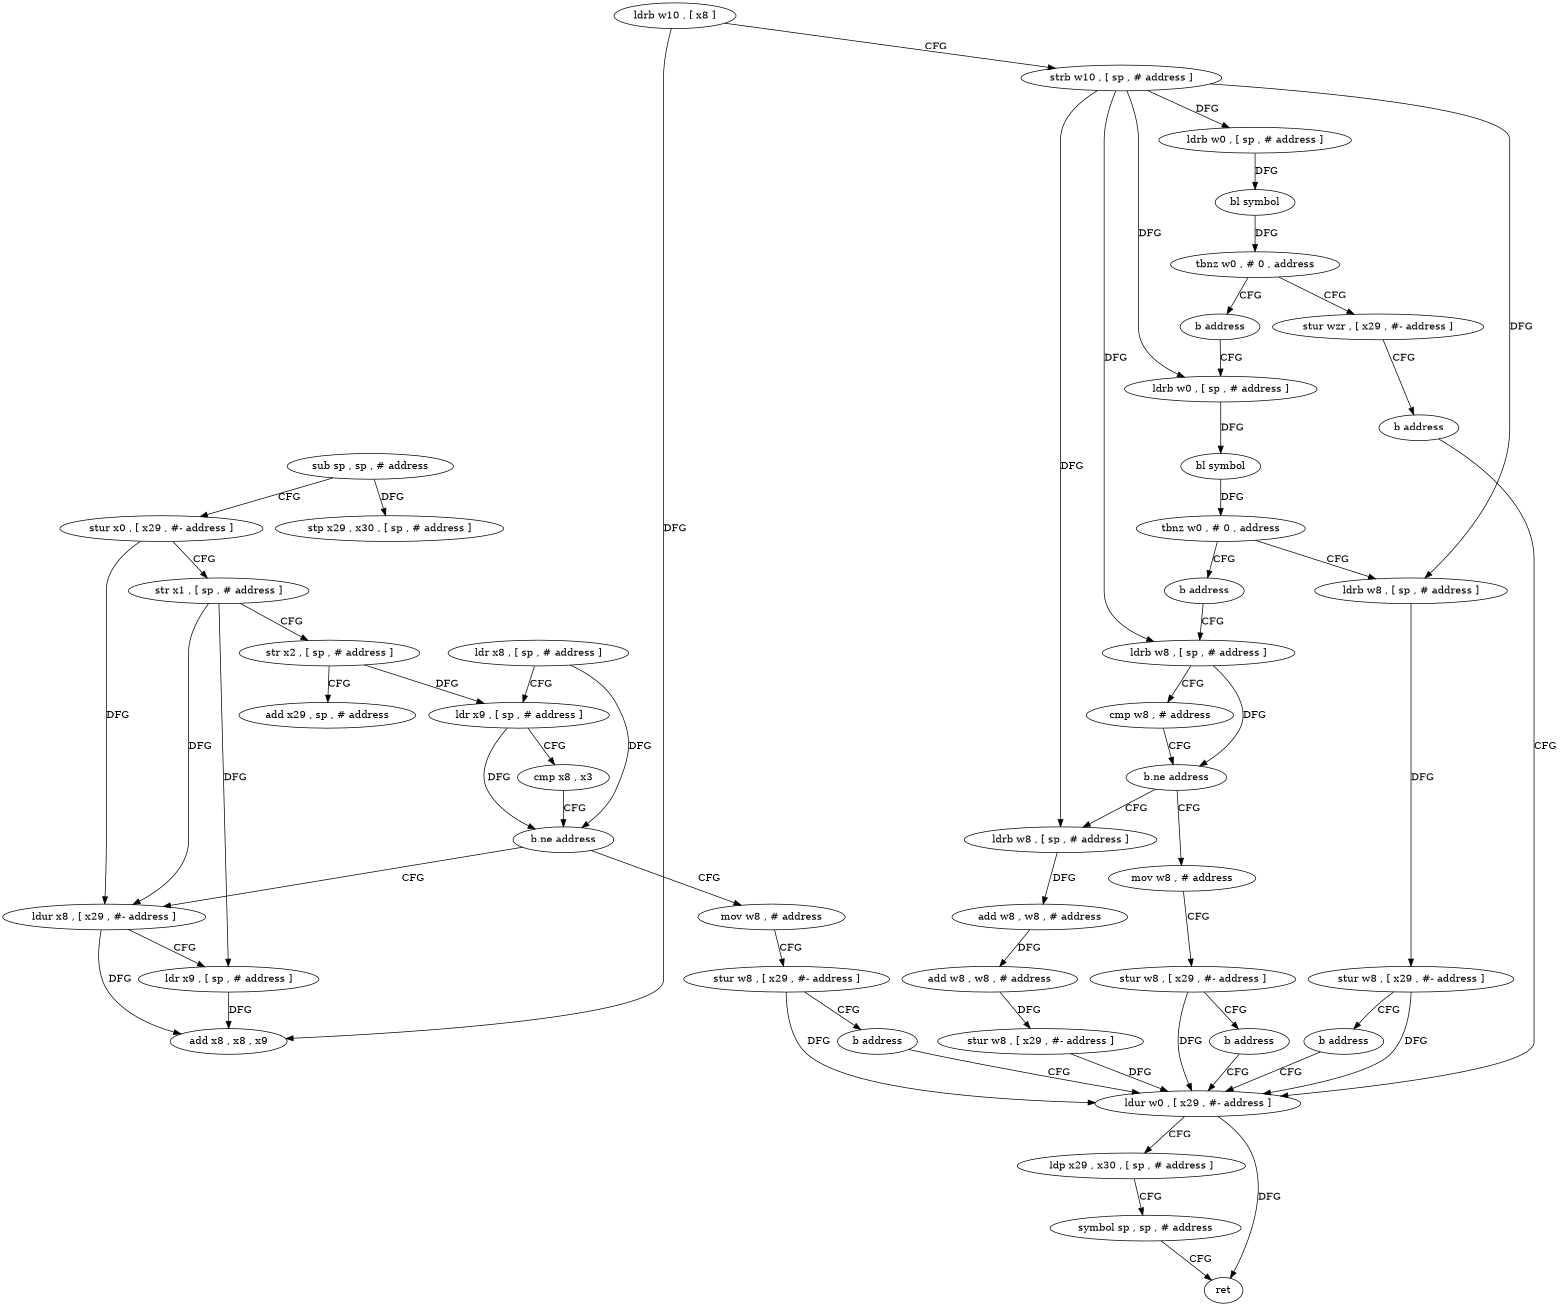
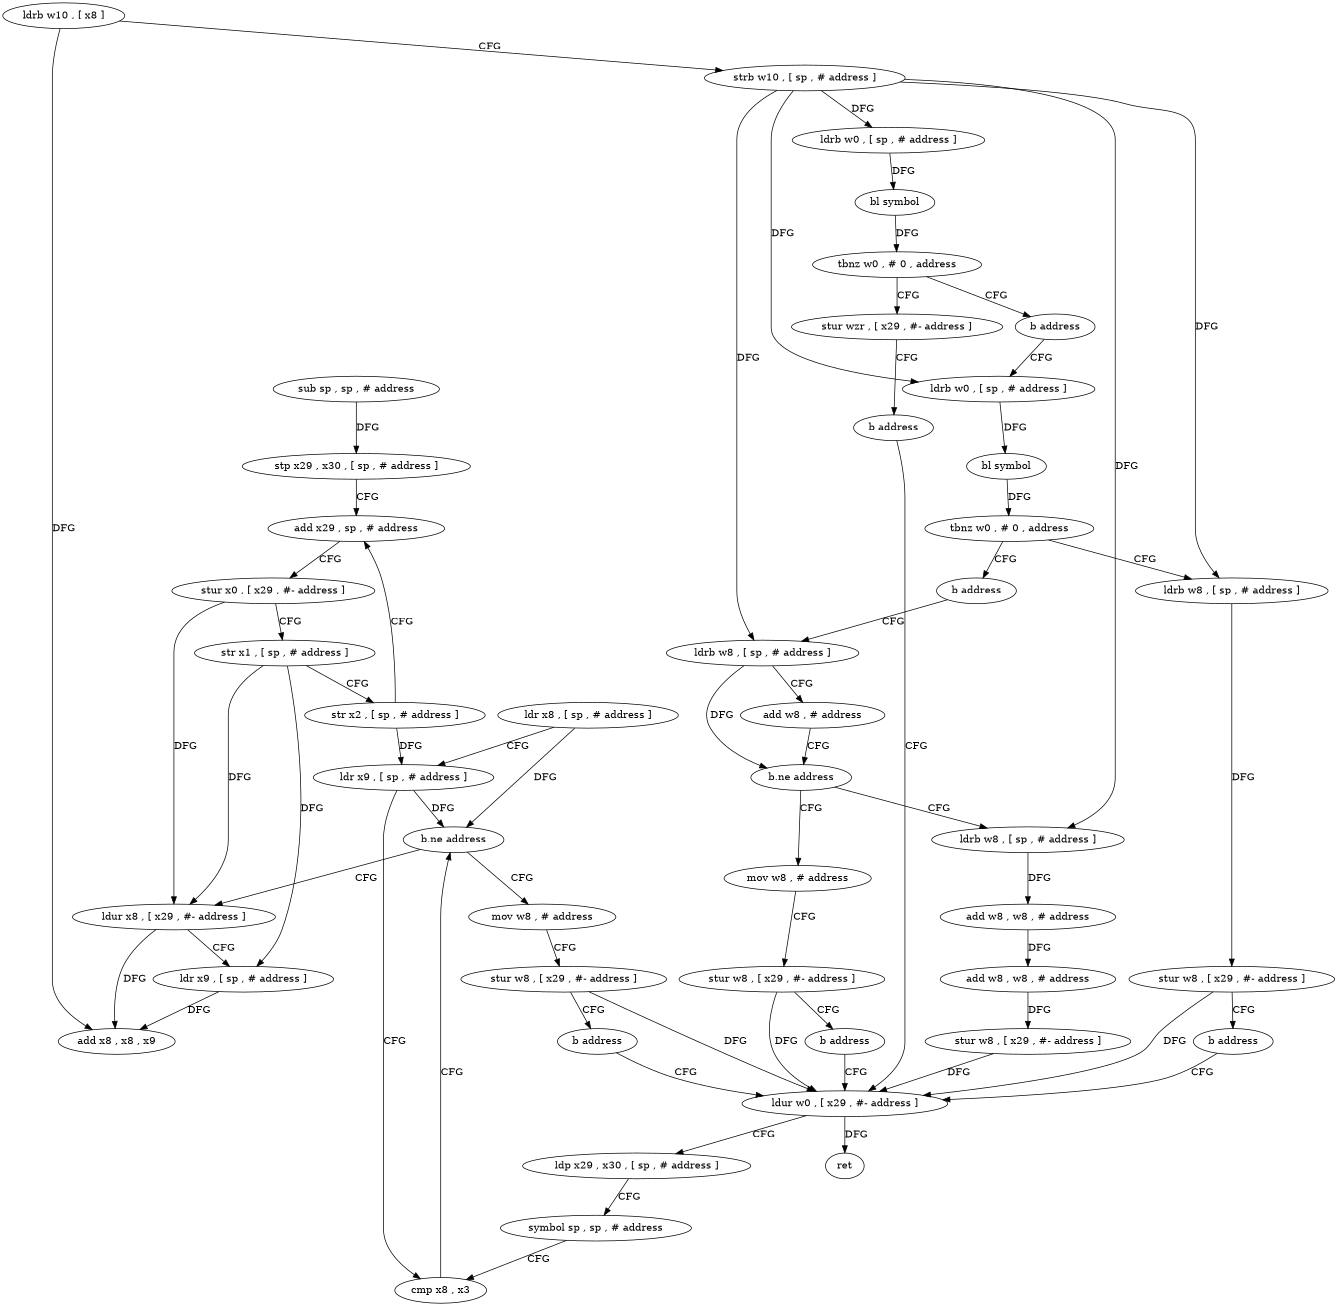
none -> (356, 494)
(270, 496) -> (318, 557)
(1160, 715) -> (813, 715)
(1183, 1258) -> (520, 1259)
